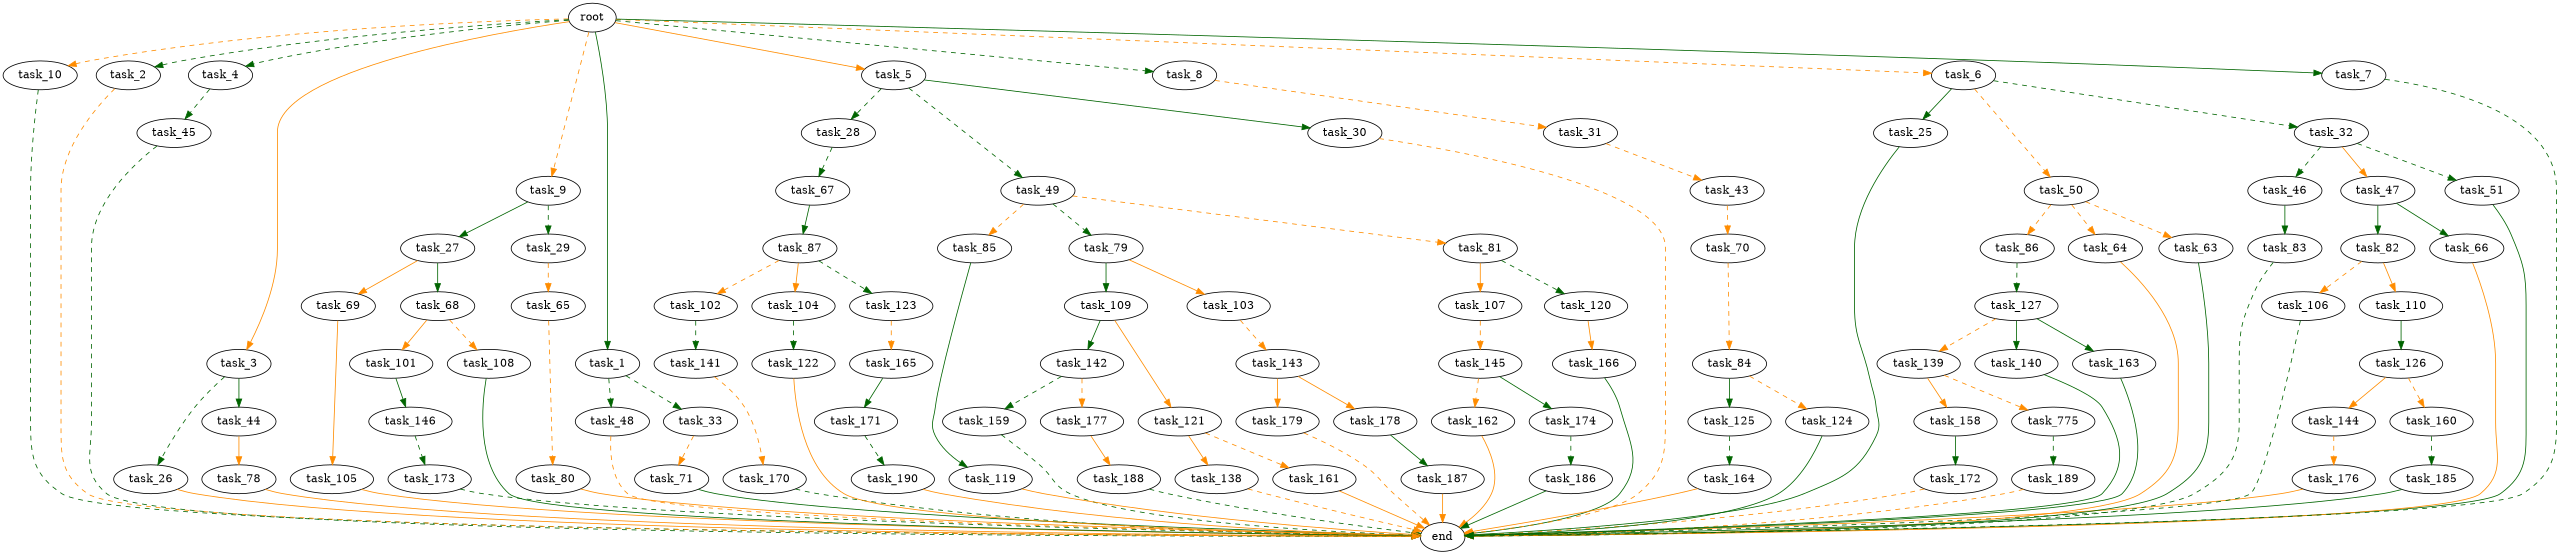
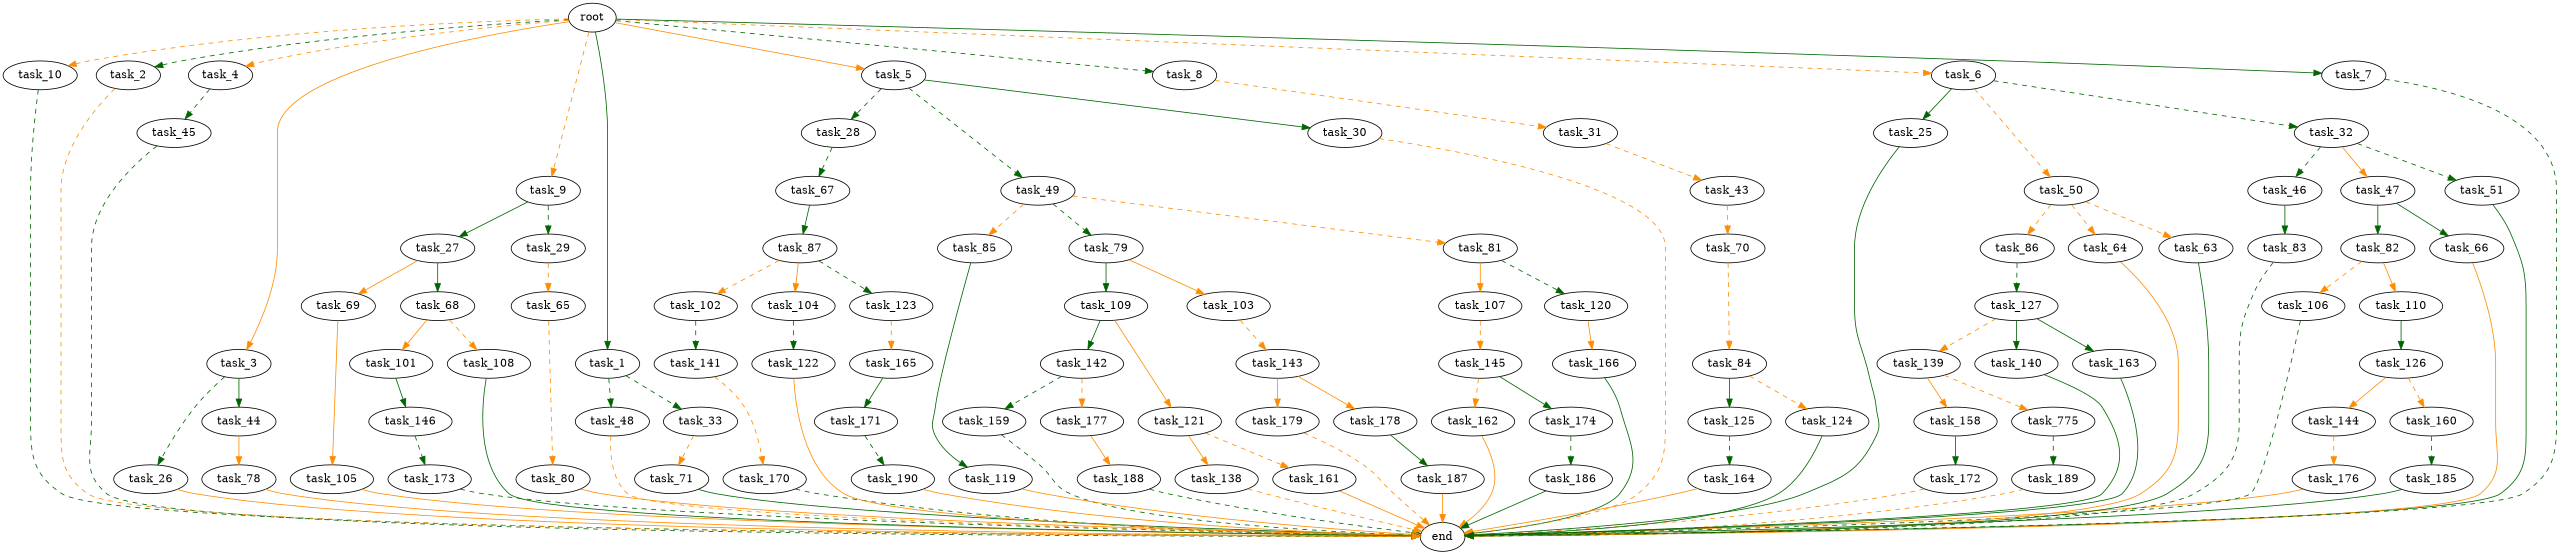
(410, 37) -> (410, 37)
